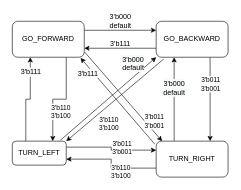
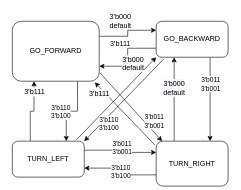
(48, 39) -> (56, 51)
(39, 153) -> (48, 159)
(192, 159) -> (192, 164)
